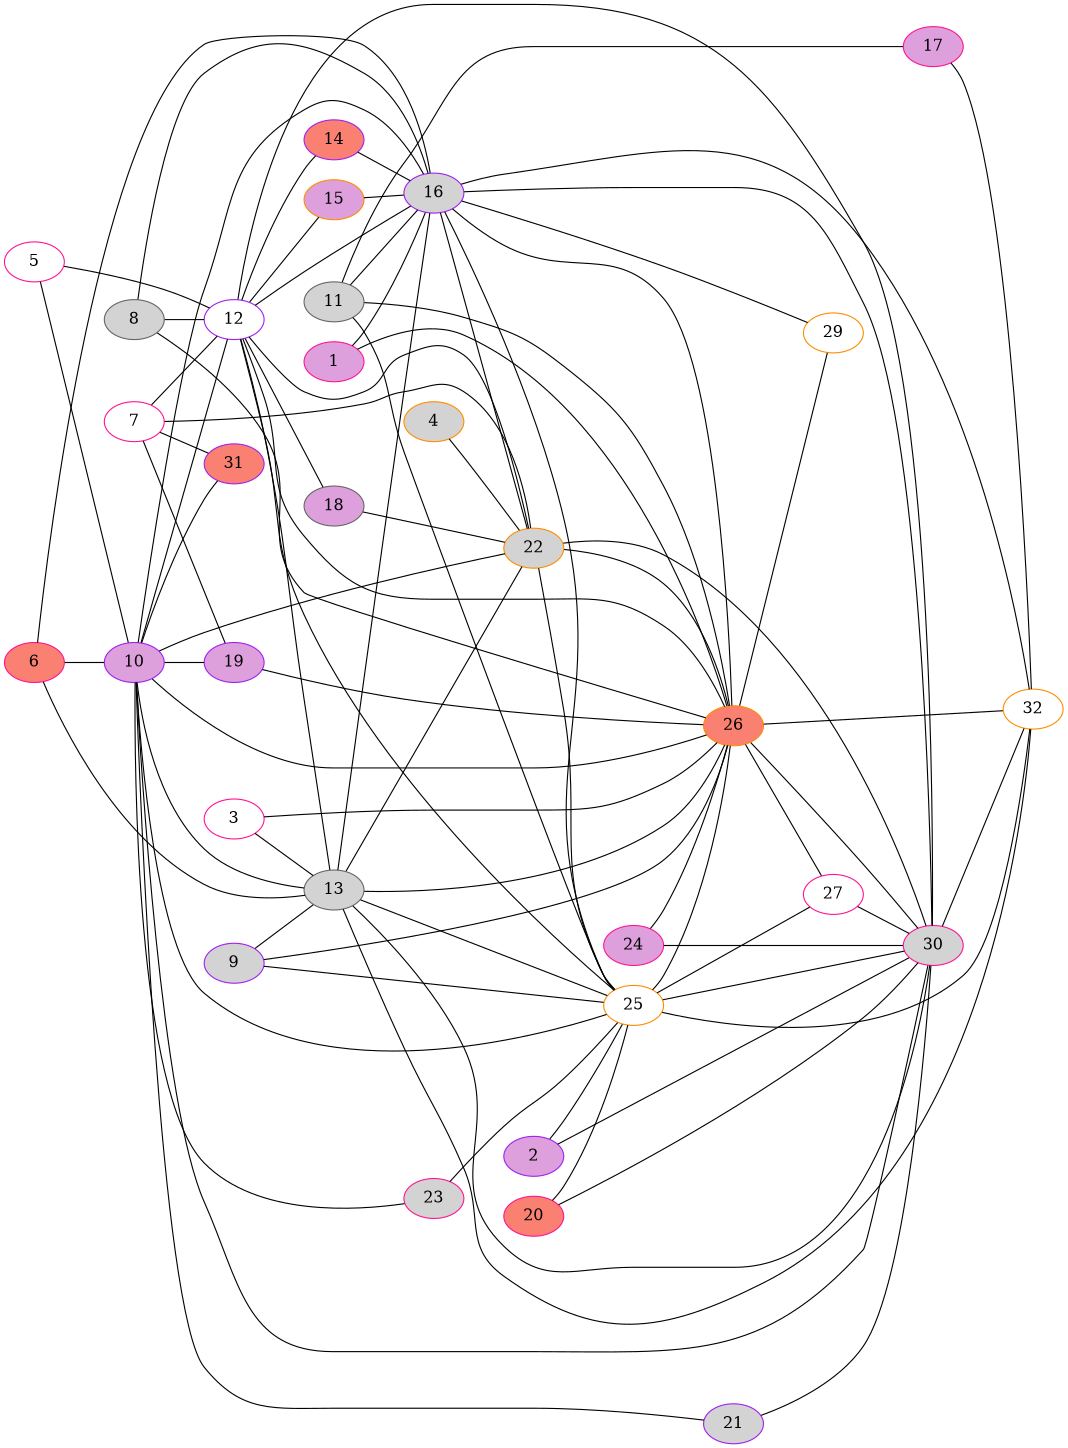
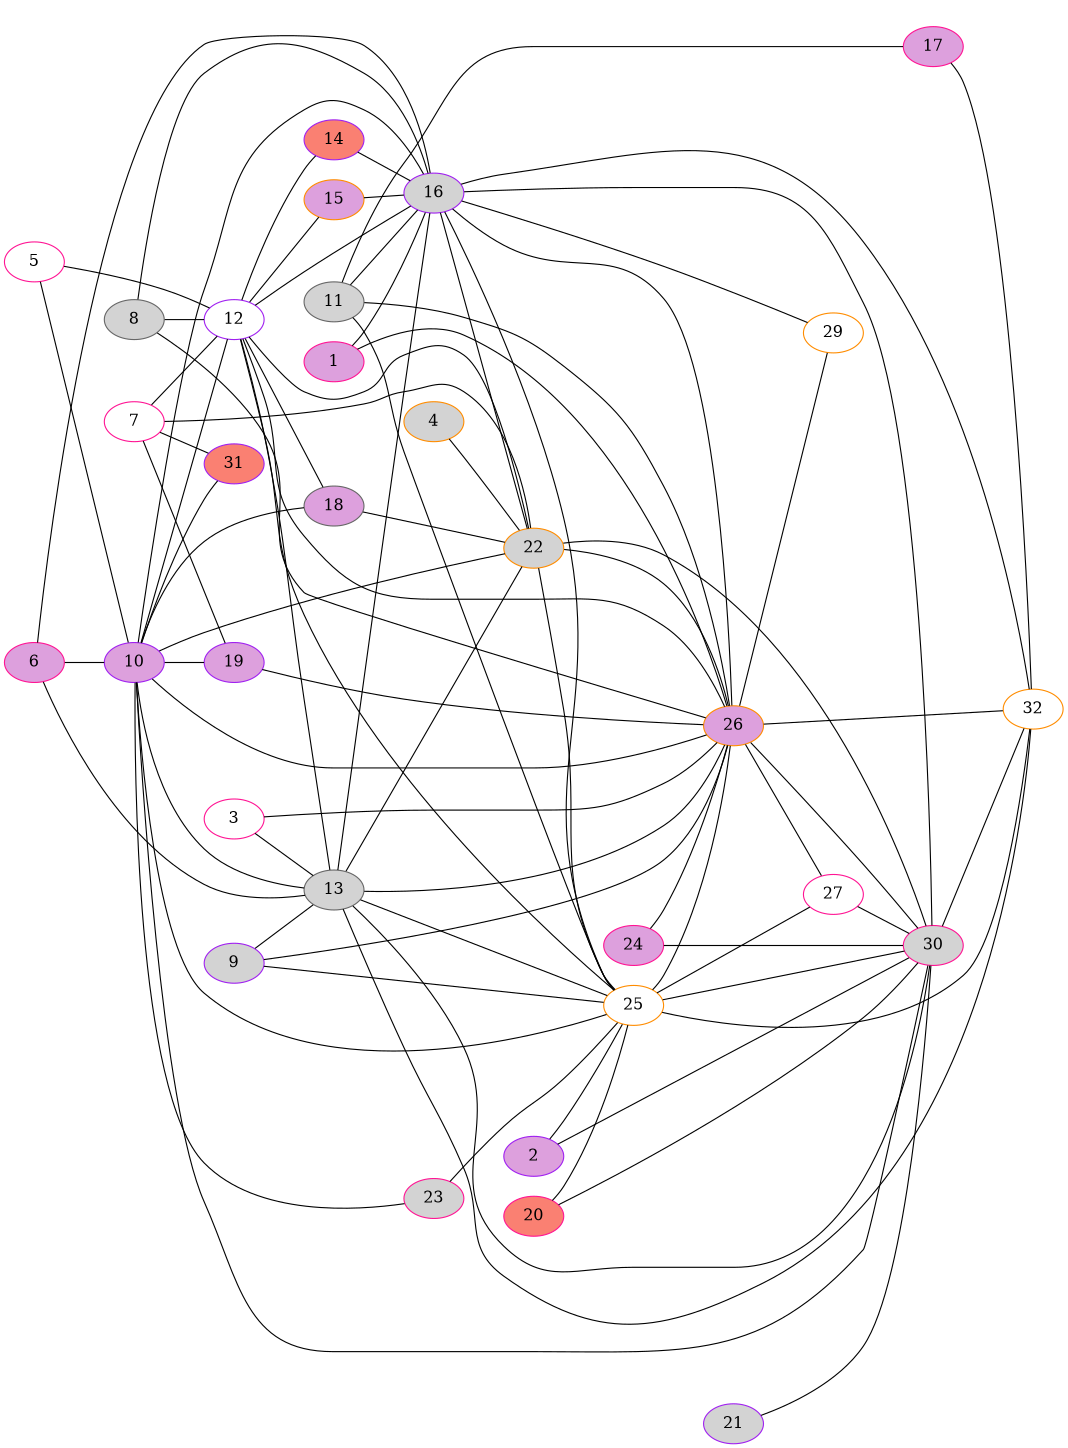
(804, 146) -> none
(34, 663) -> (34, 663)
(734, 726) -> (734, 726)
(181, 1282) -> (199, 546)
